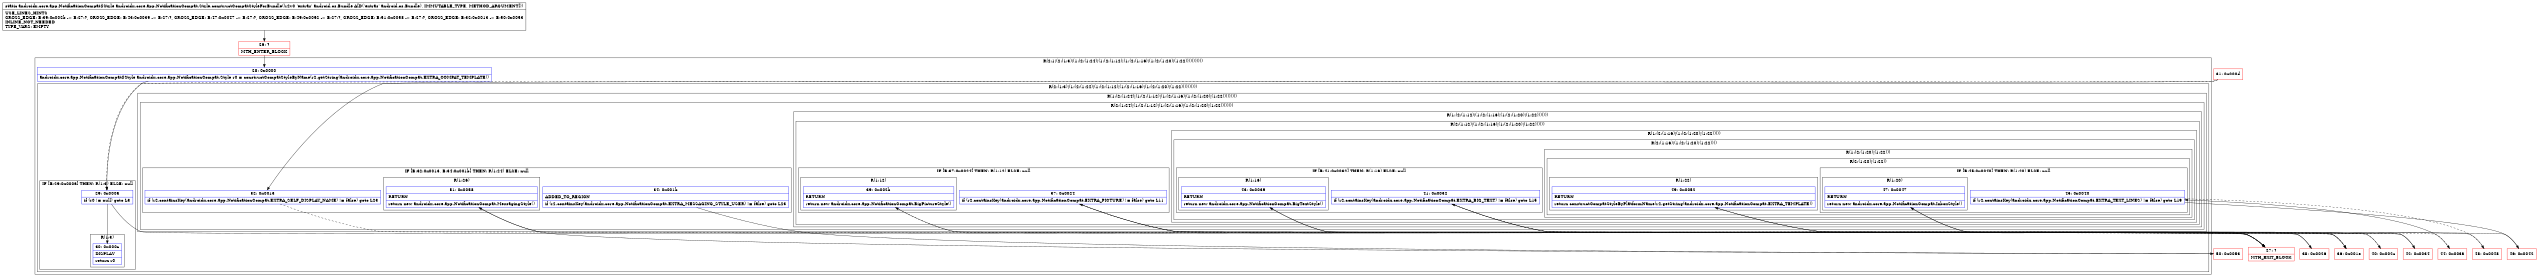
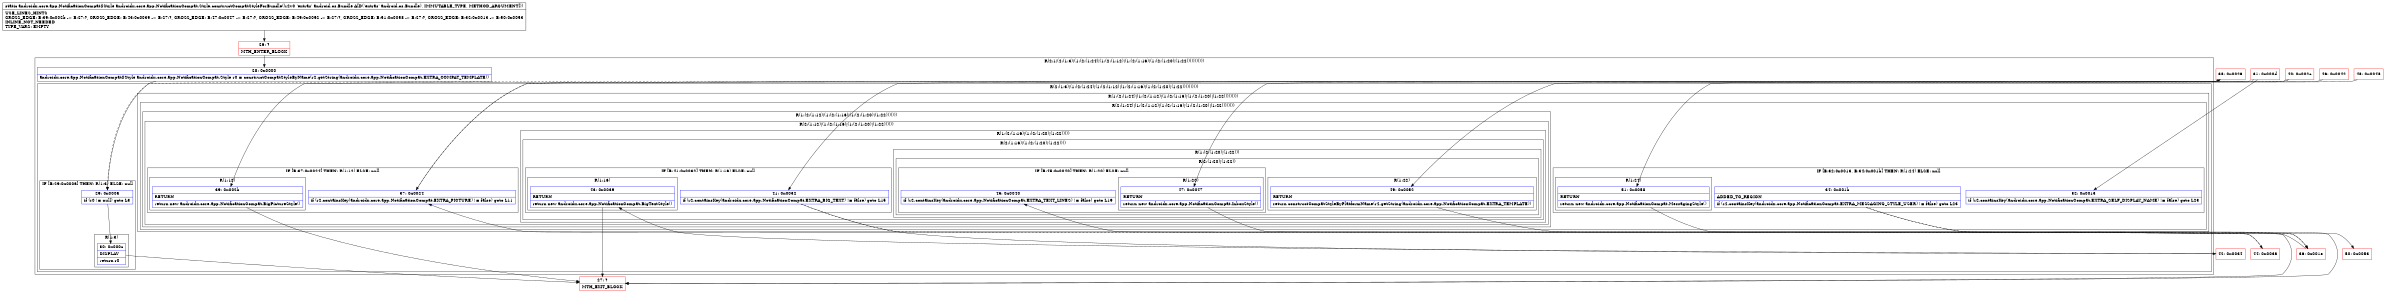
(462, 181) -> (1634, 181)
(2337, 208) -> none
(2379, 215) -> none
(1313, 232) -> (2087, 232)
(1578, 232) -> (408, 257)
(1730, 232) -> (1331, 82)
(1183, 233) -> (328, 270)
(1258, 249) -> (1902, 82)
